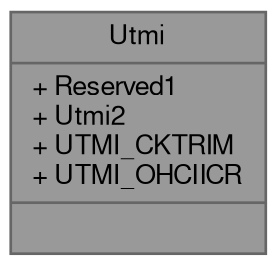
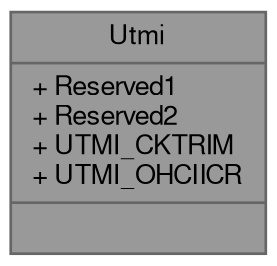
(79, 117) -> (106, 117)
